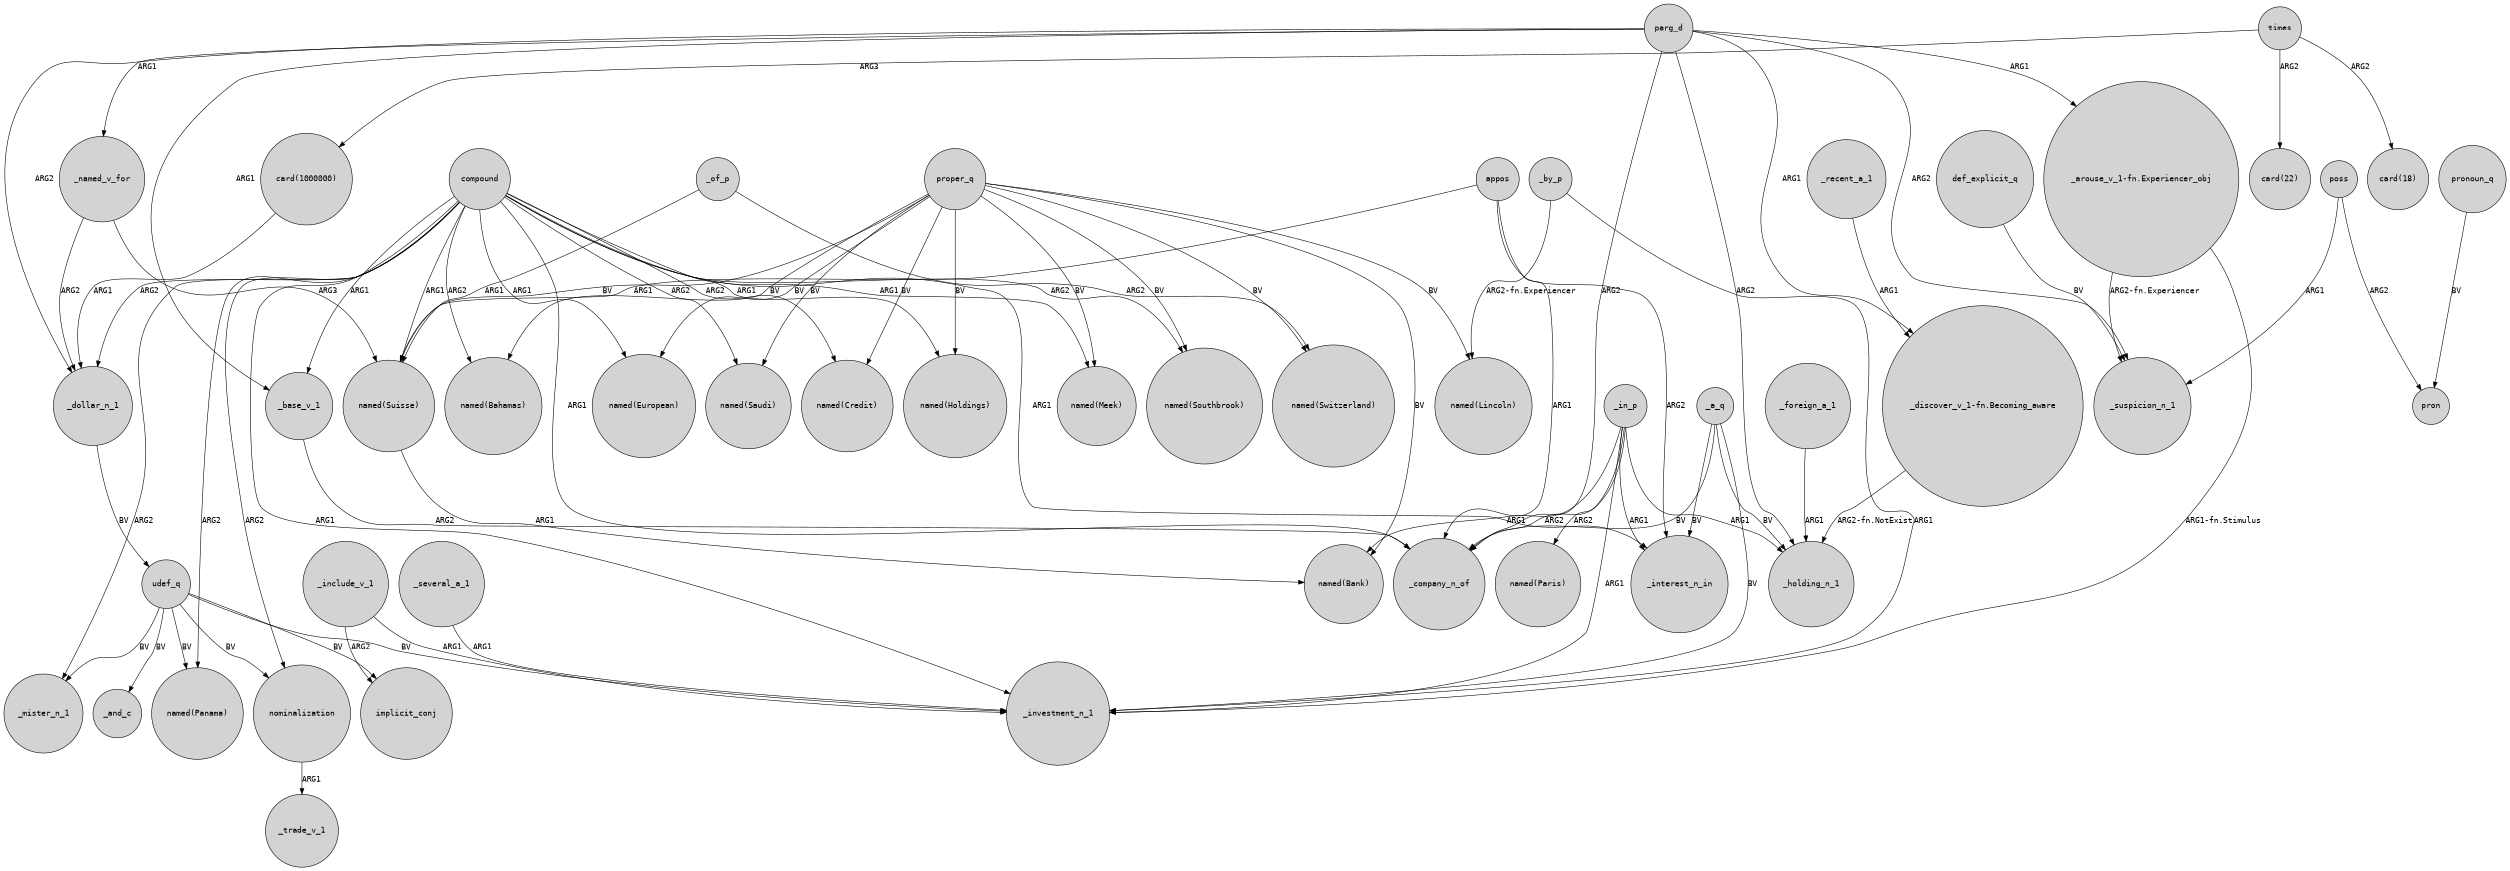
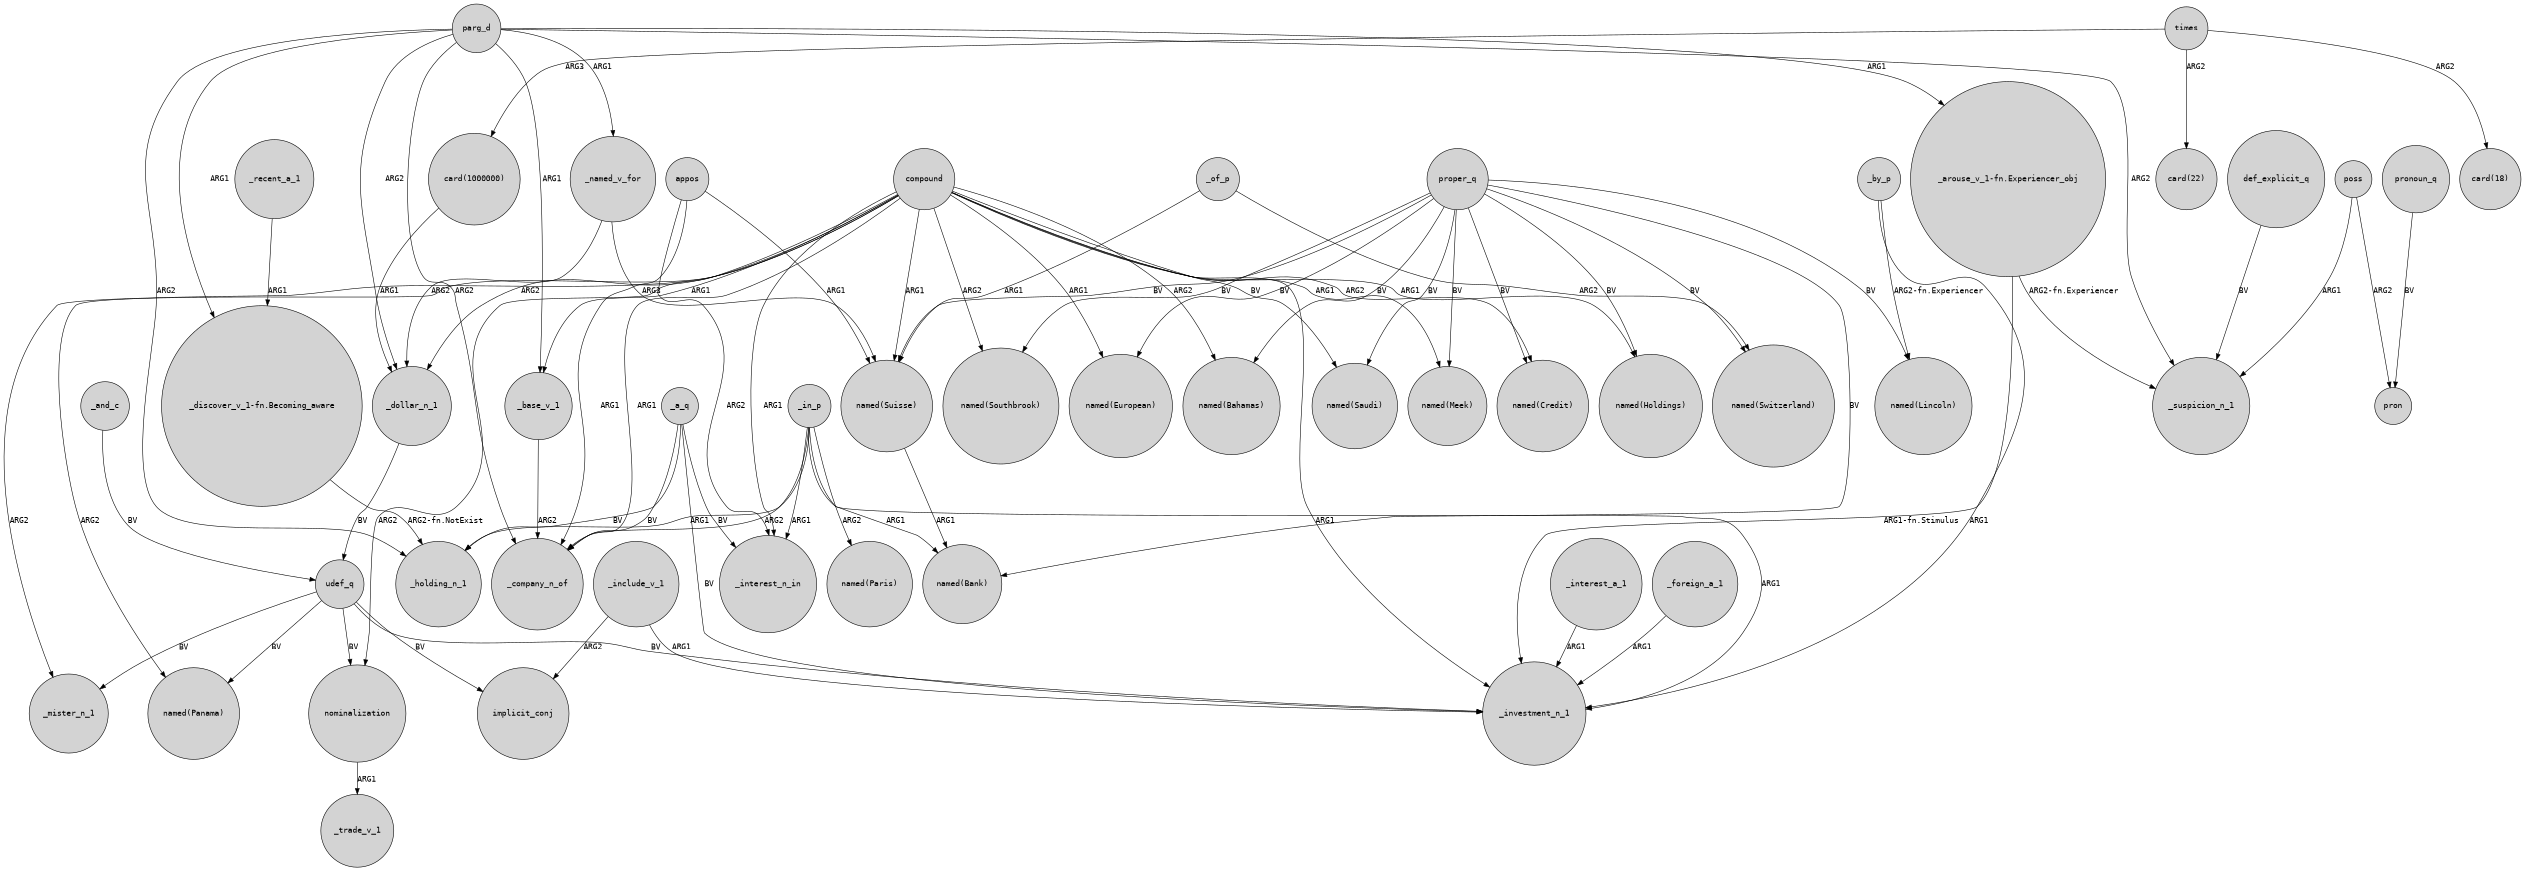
(681, 291) -> (1256, 291)
(1804, 492) -> (1625, 650)
(442, 584) -> (1596, 584)
(154, 650) -> (168, 547)
